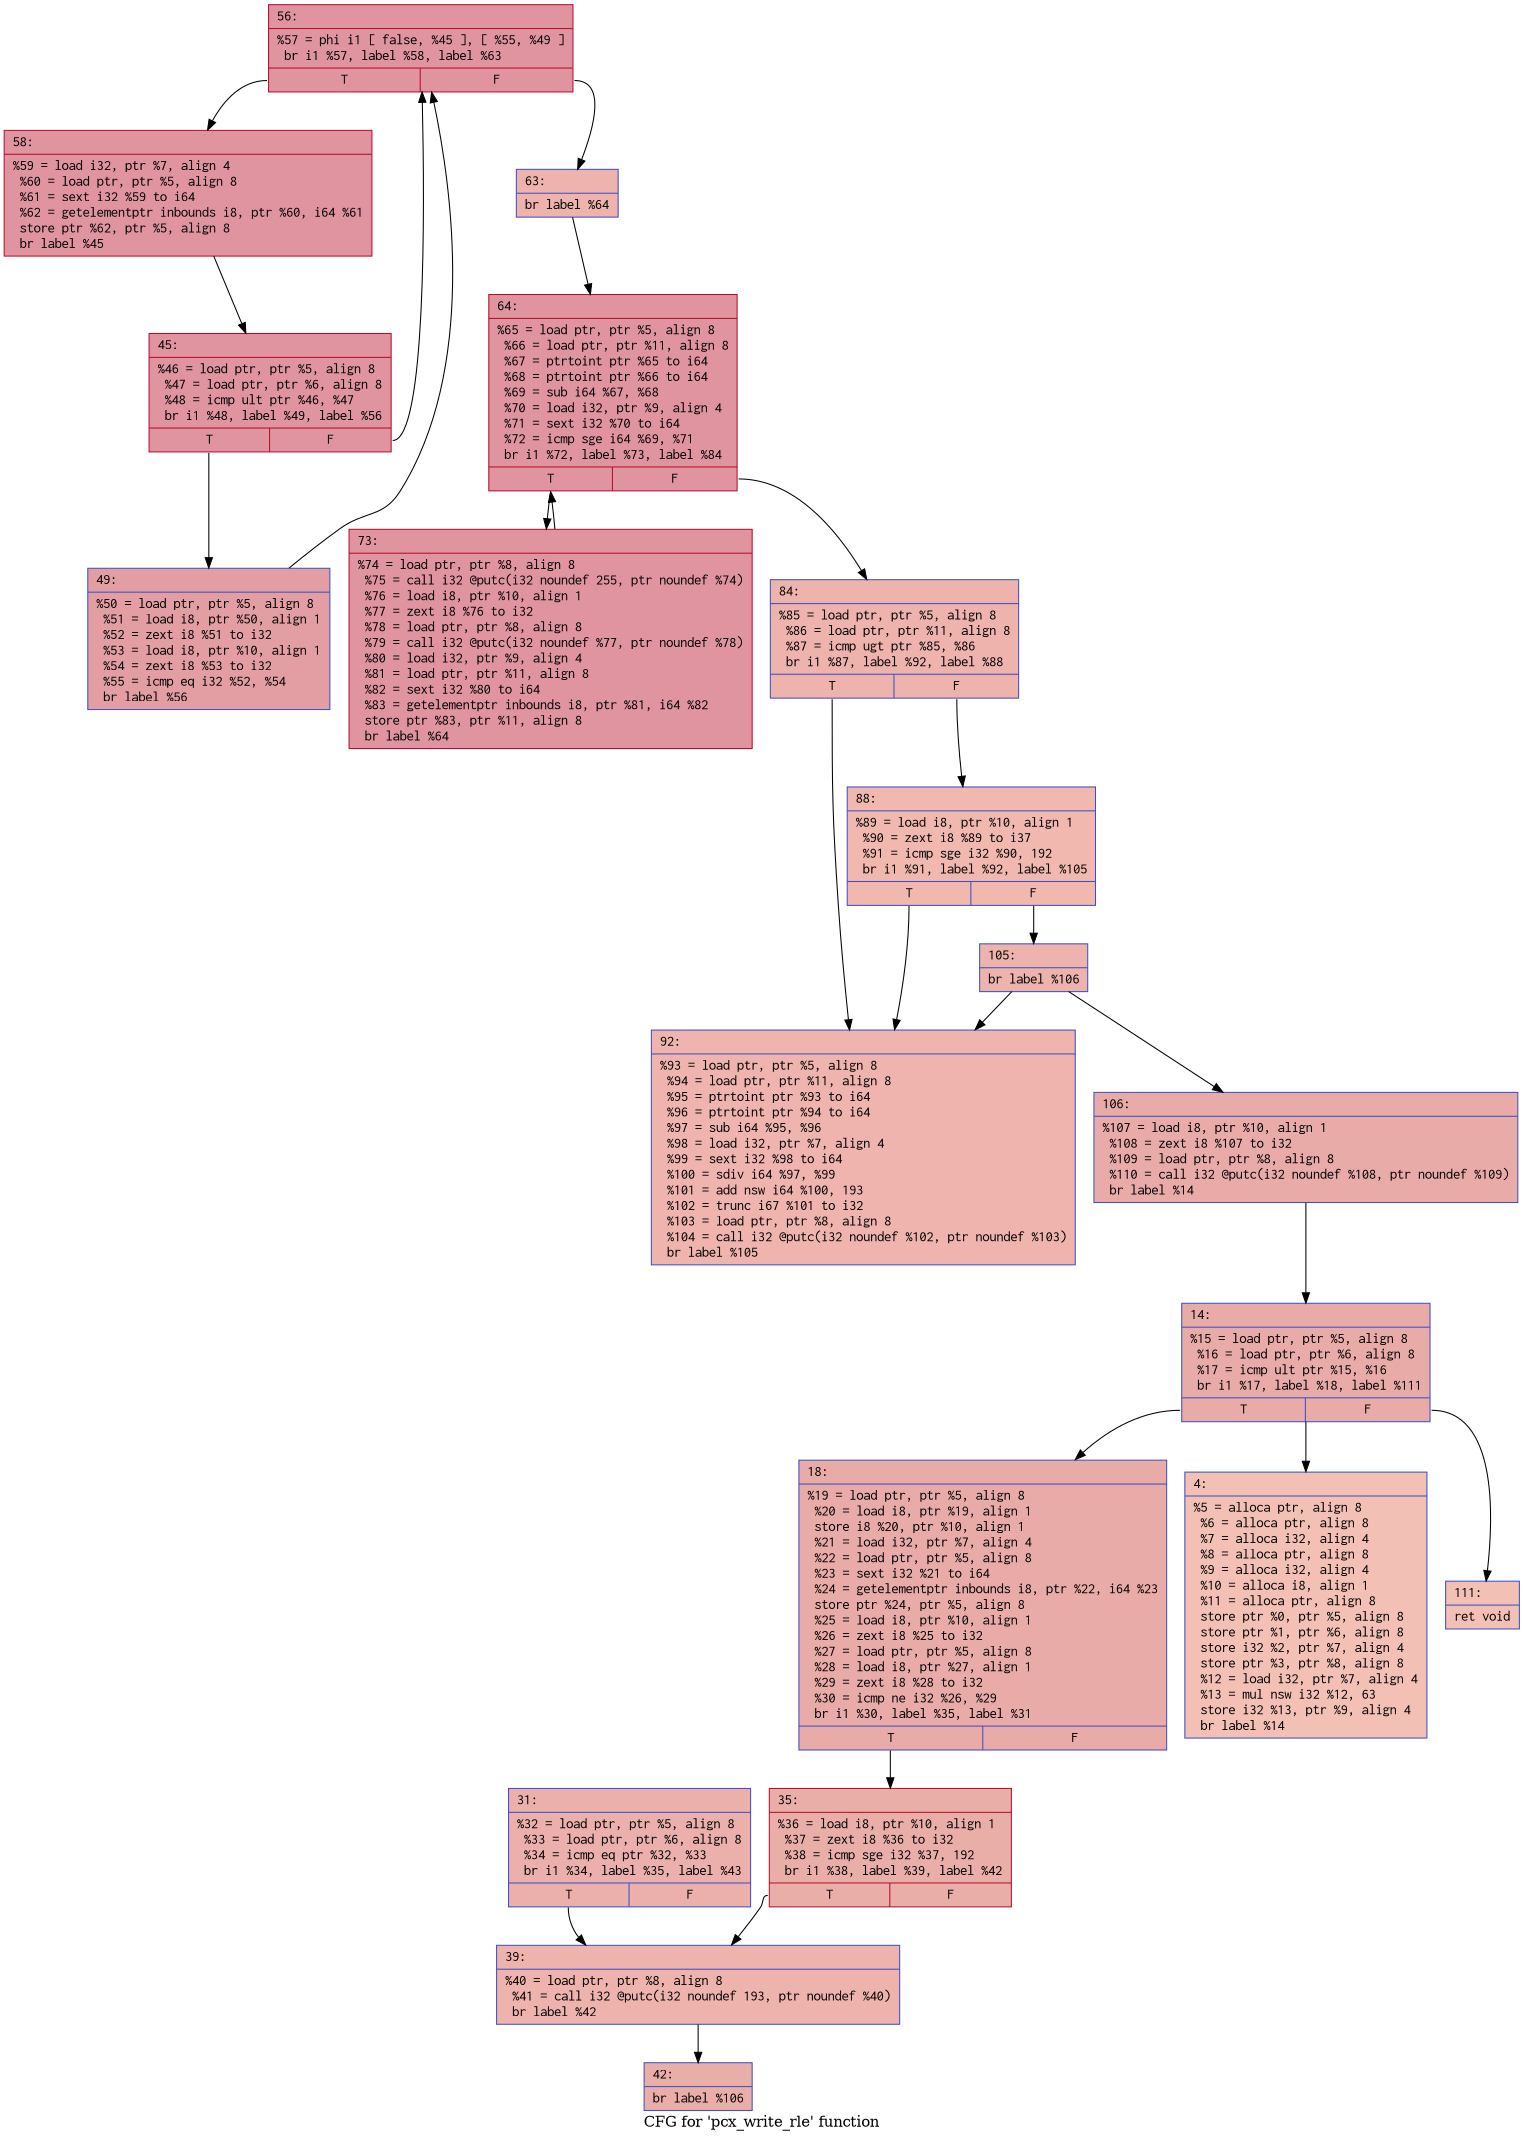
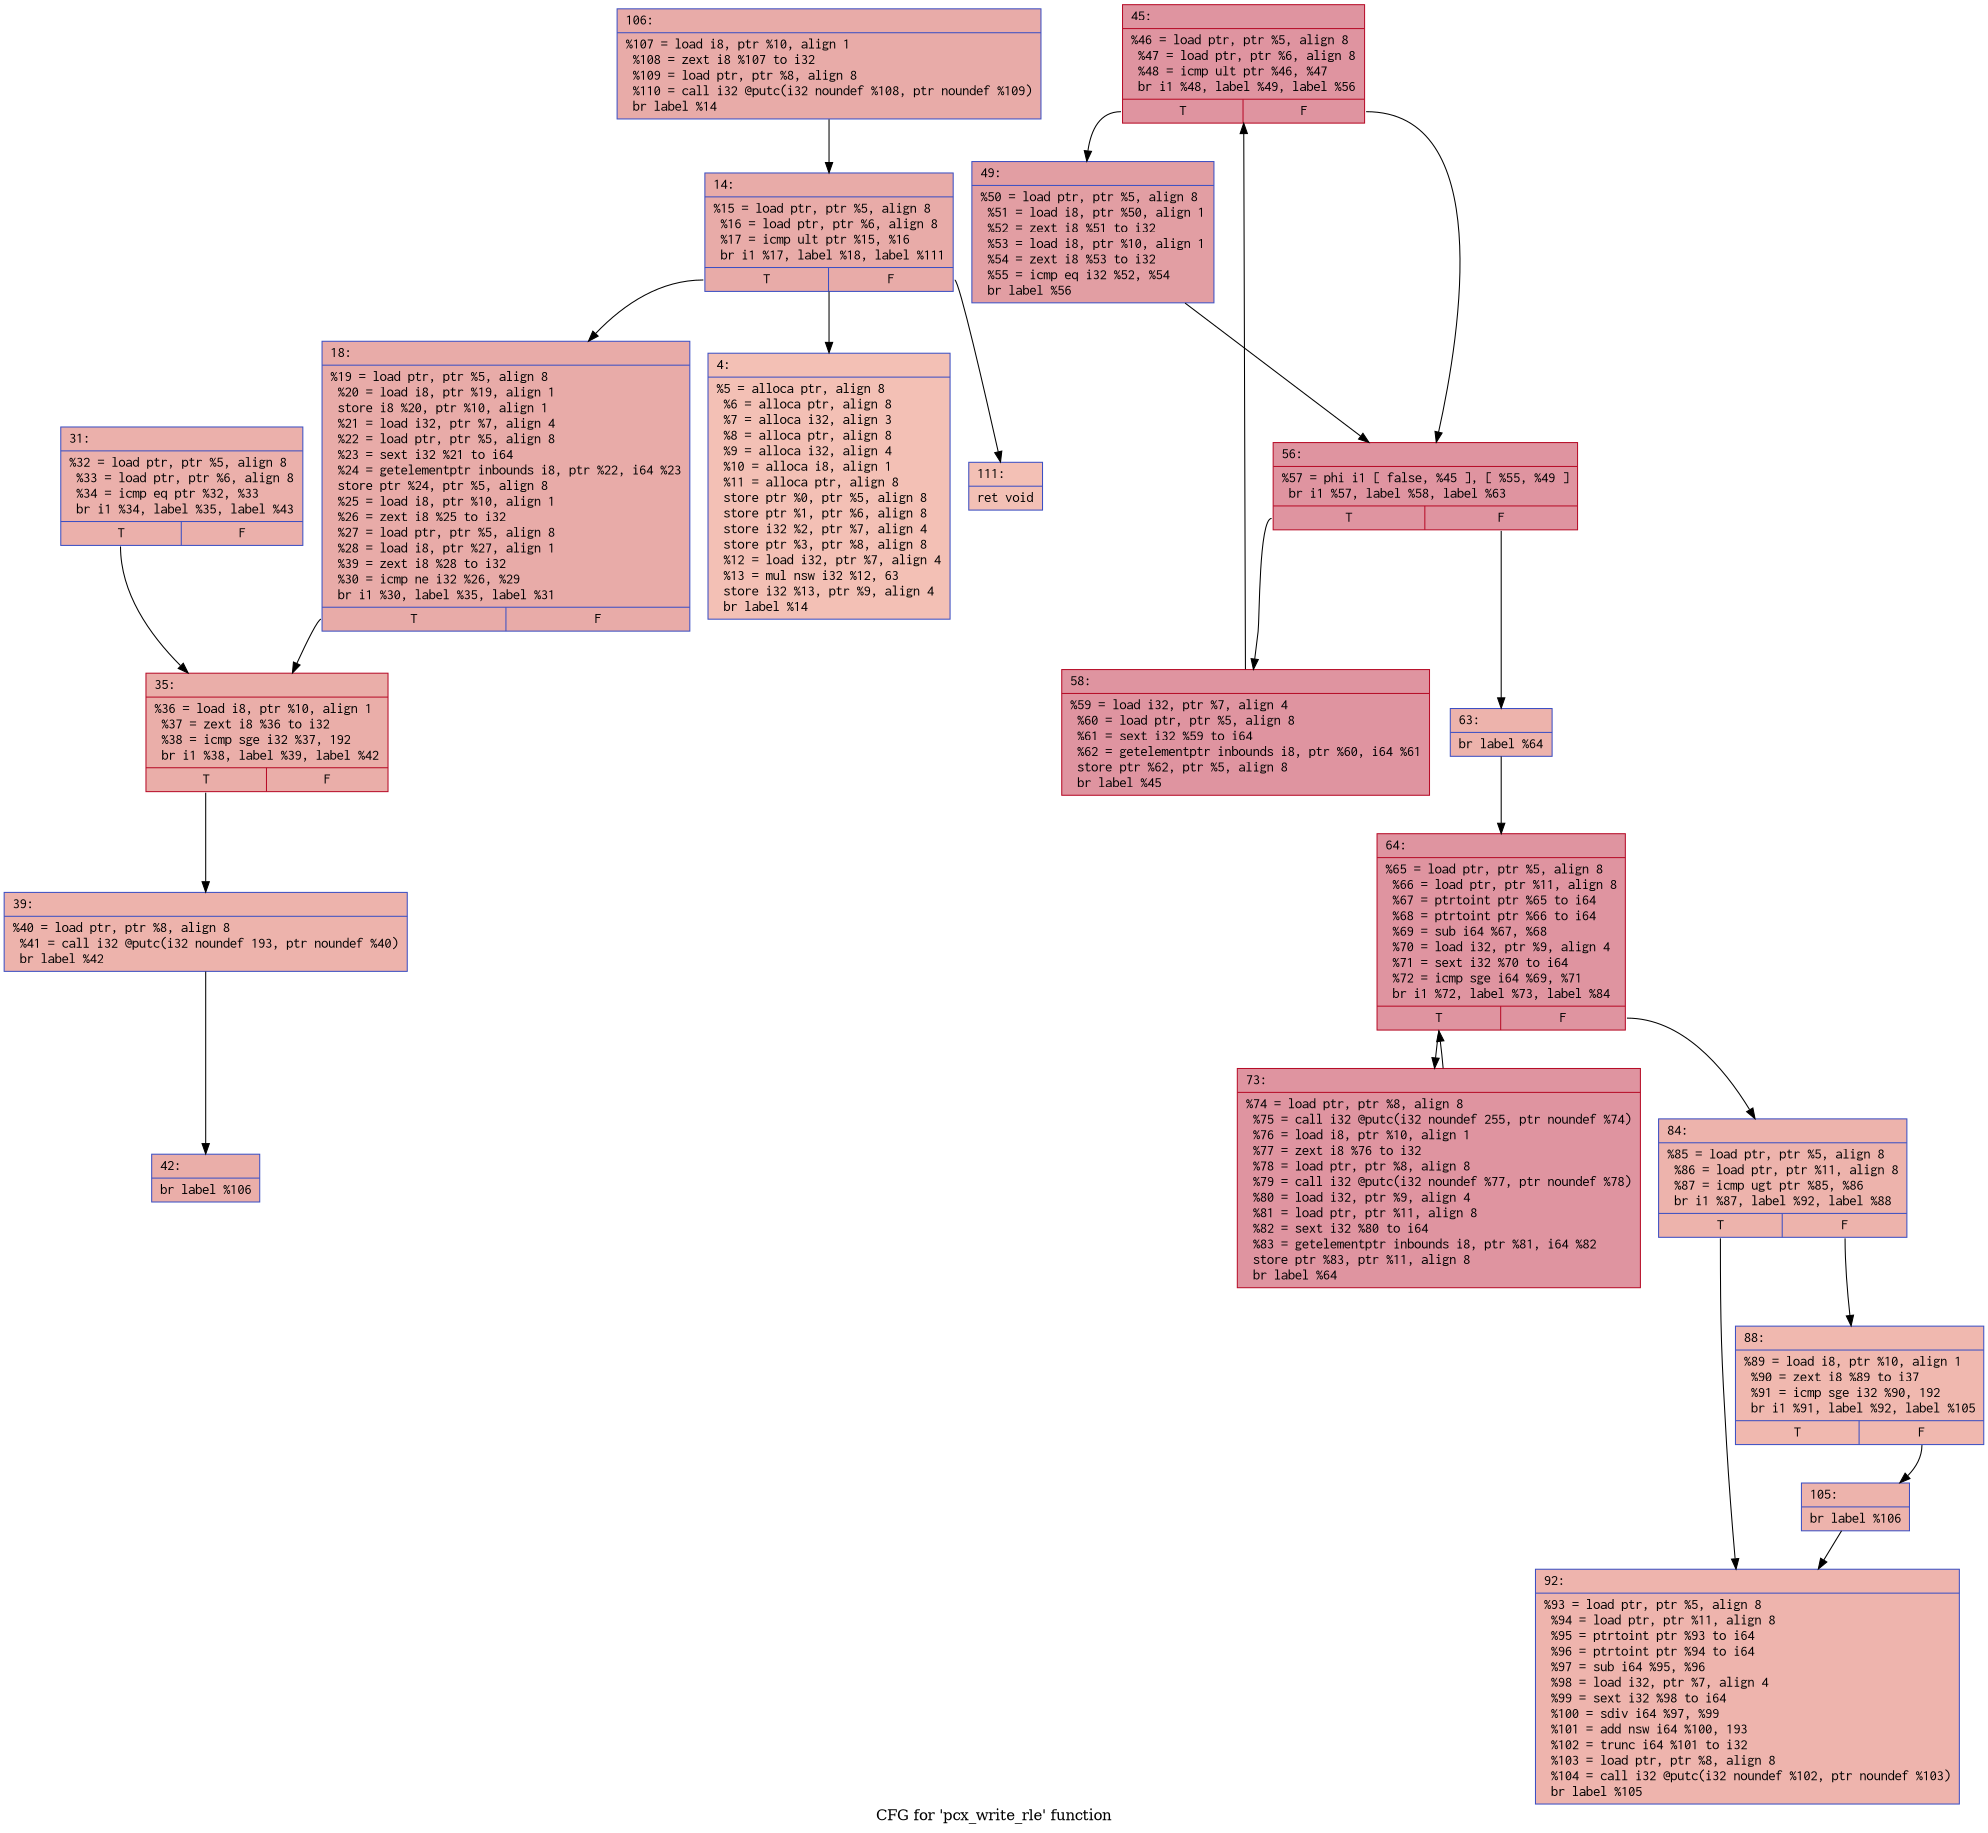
(905, 963) -> none
(1141, 1039) -> none
(762, 1206) -> (1646, 1745)
(1281, 1539) -> (804, 420)
(895, 1682) -> (418, 564)
(571, 1923) -> (139, 612)
